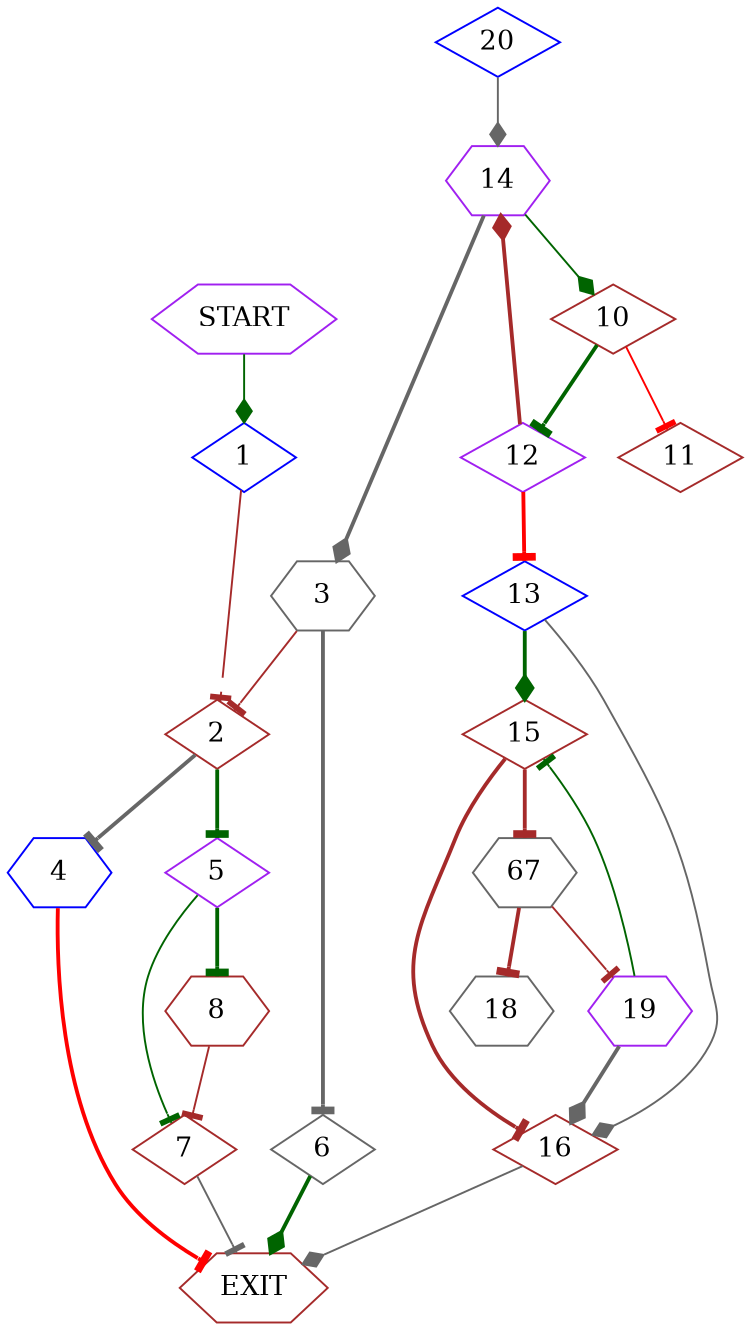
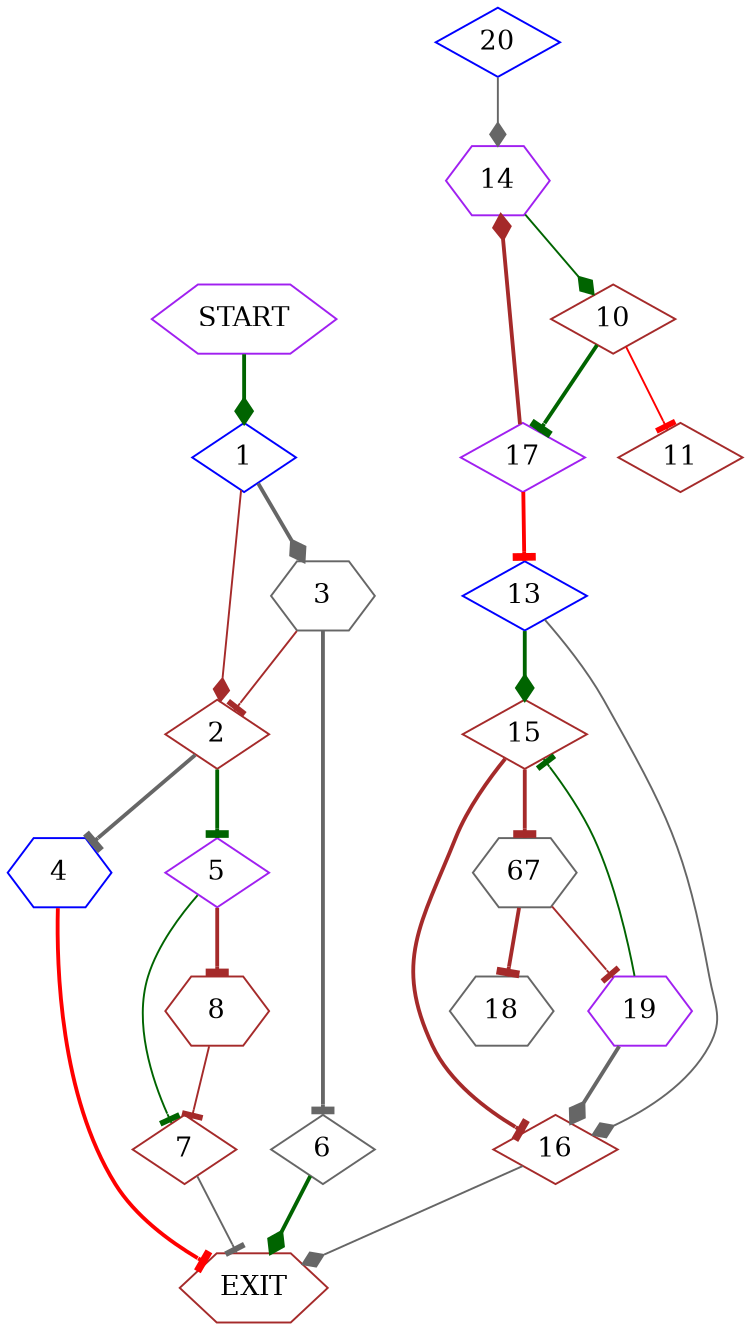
(244, 377) -> (244, 377)
(415, 377) -> (275, 512)
(523, 457) -> (523, 457)
(232, 584) -> (232, 584)
(217, 937) -> (217, 937)
